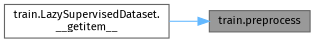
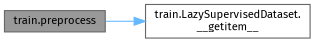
(184, 21) -> (120, 21)
